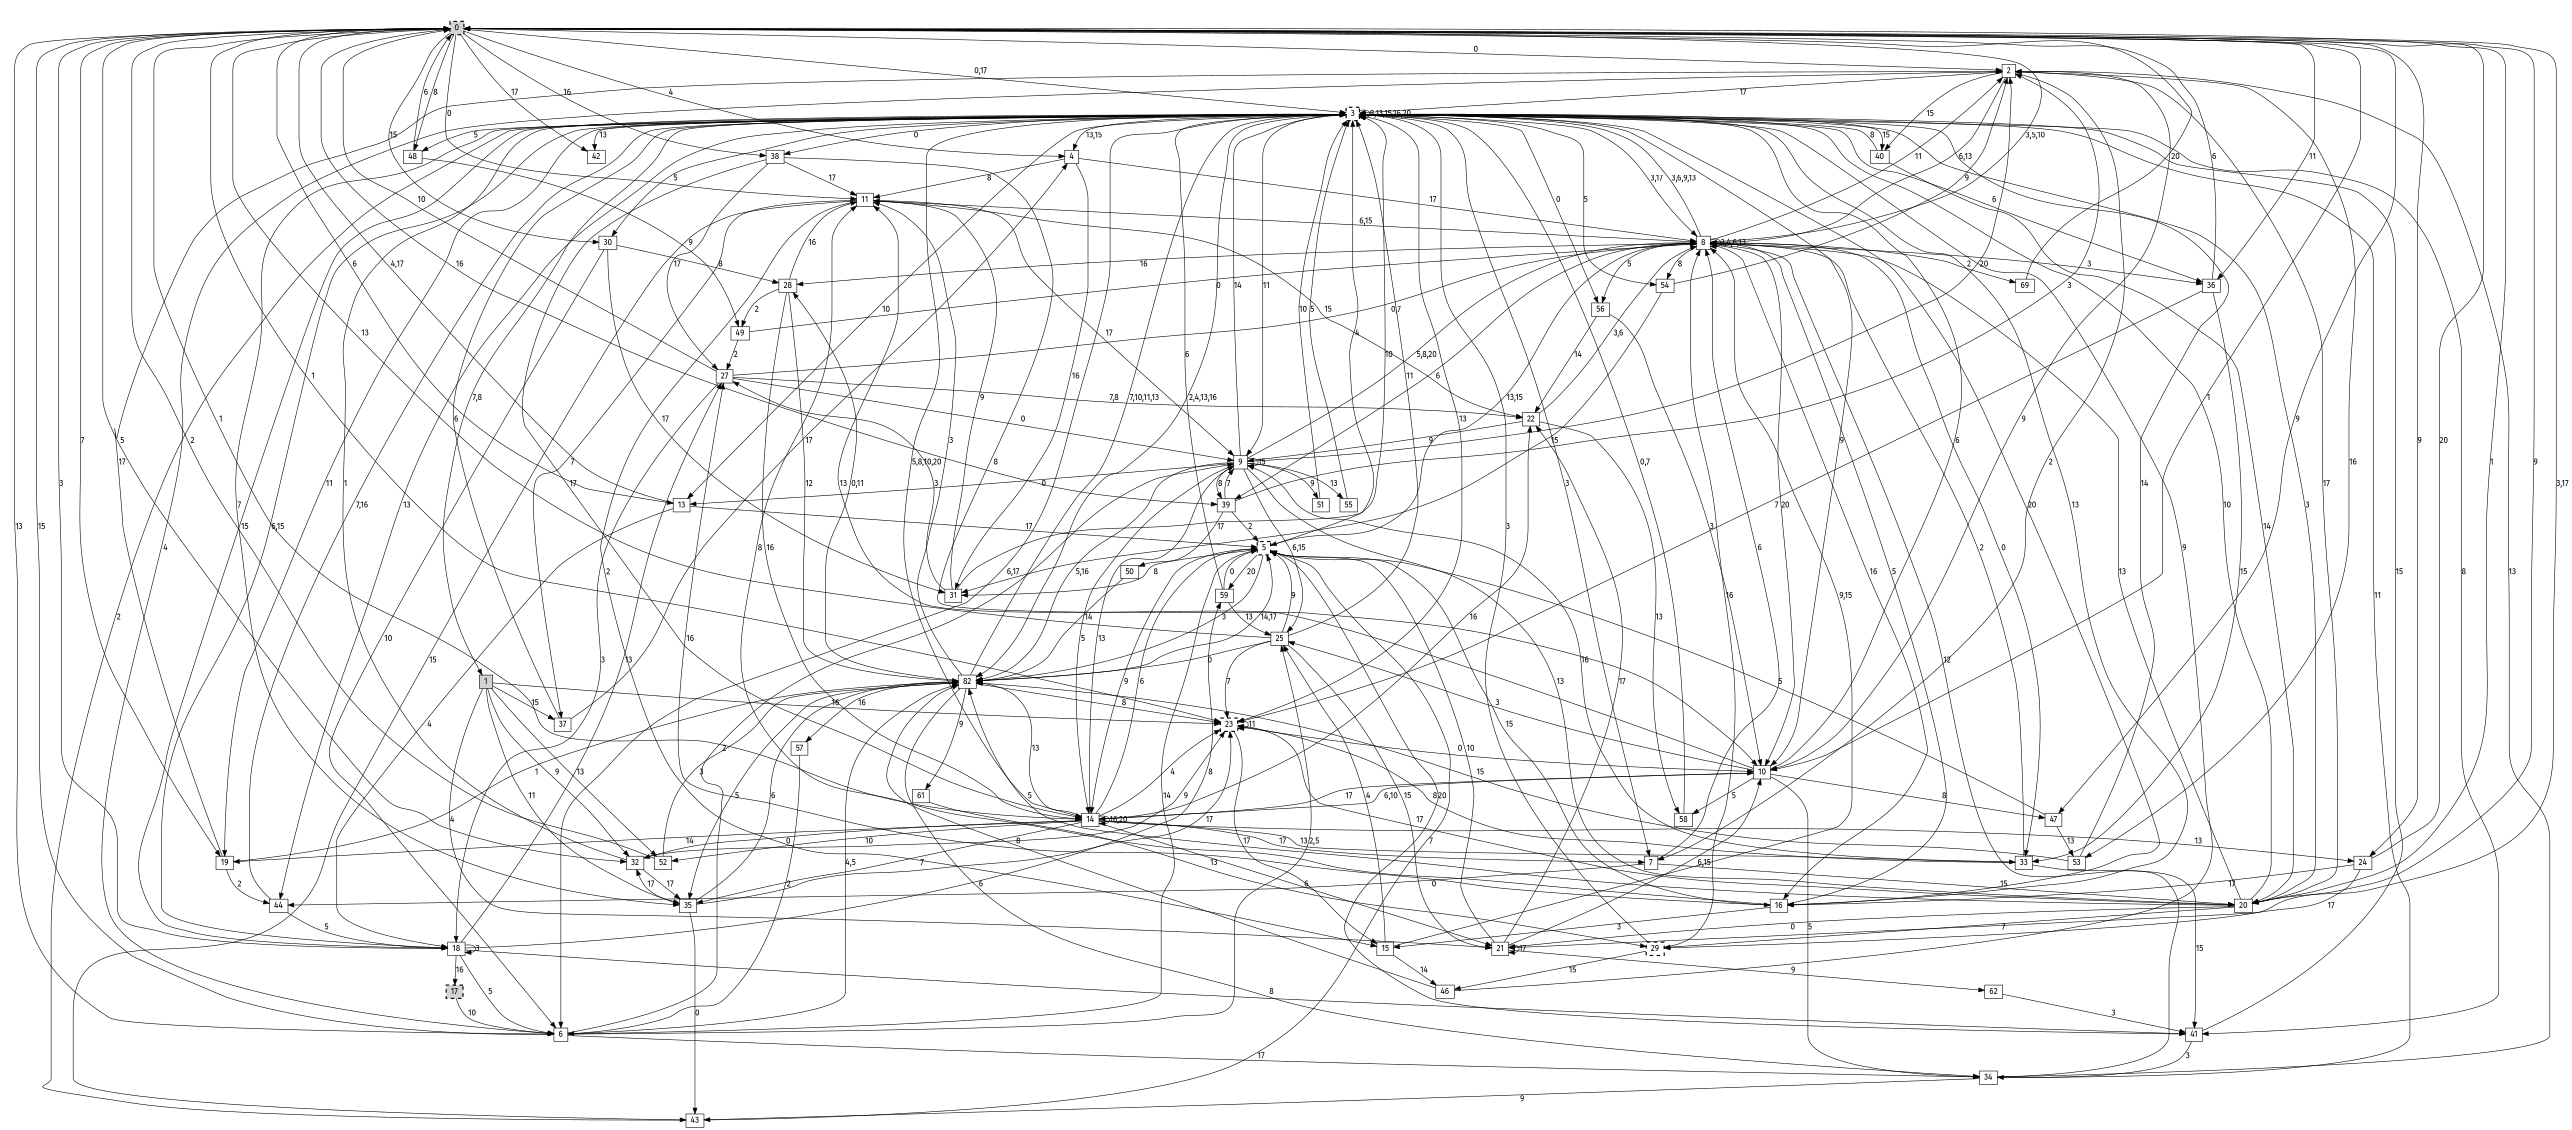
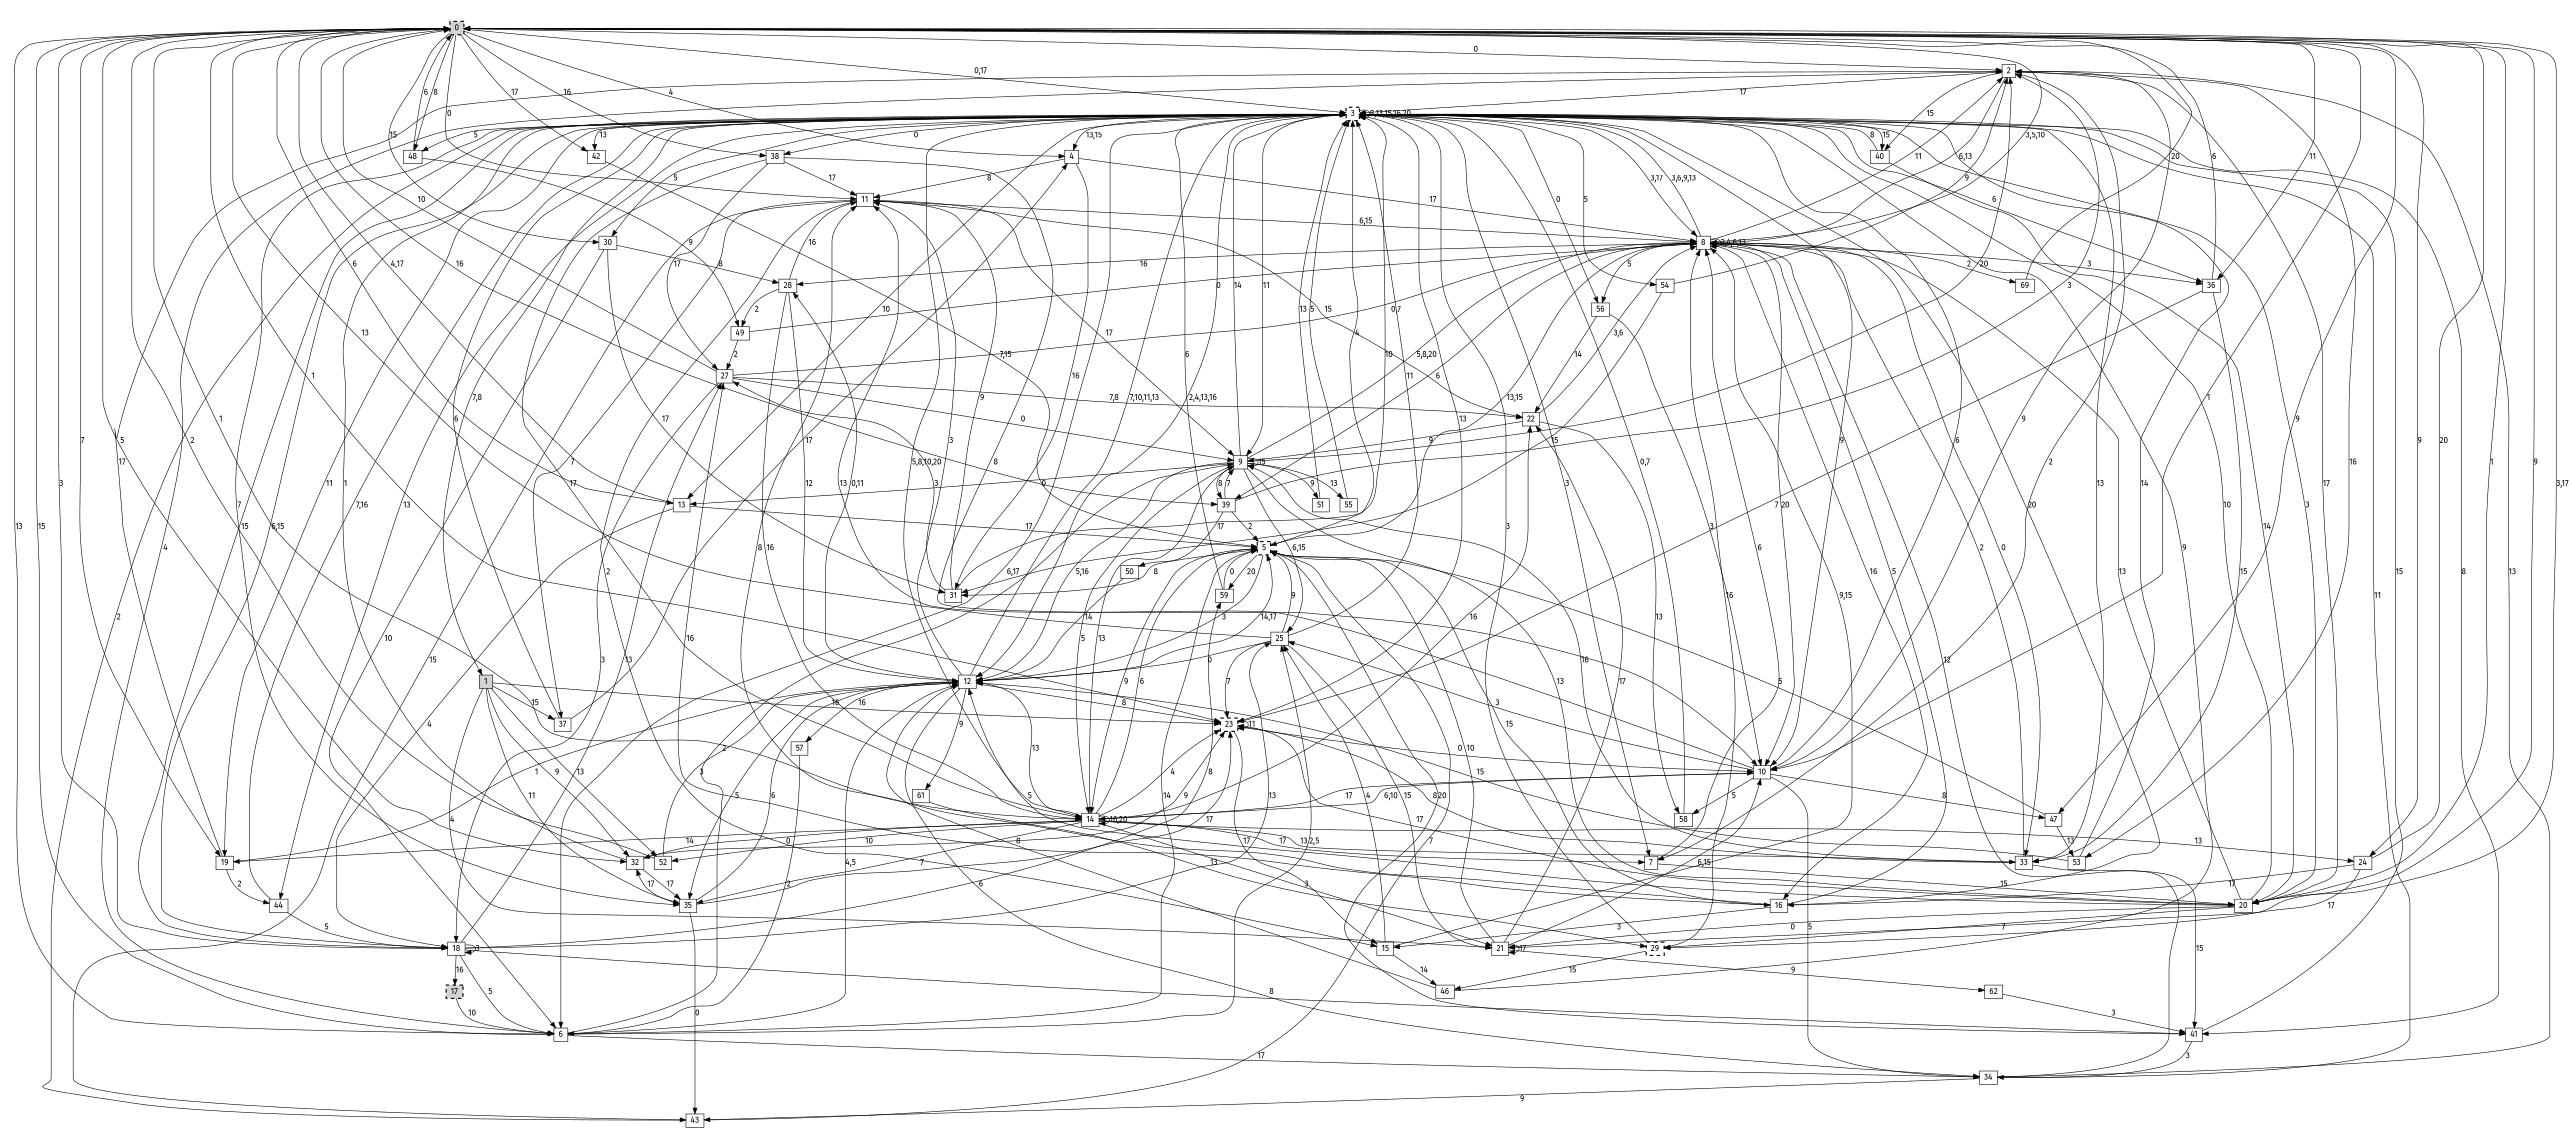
(1680, 258) -> none
(1303, 310) -> (1303, 310)
none -> (970, 341)
(2047, 431) -> (2081, 162)
(1244, 621) -> (969, 917)
(967, 682) -> (967, 682)
(1307, 884) -> (1307, 884)
(970, 894) -> none
